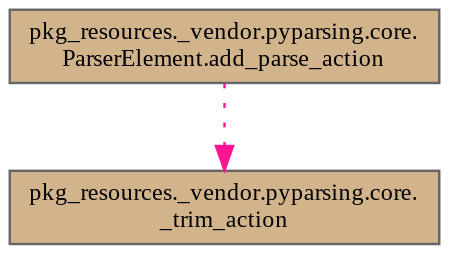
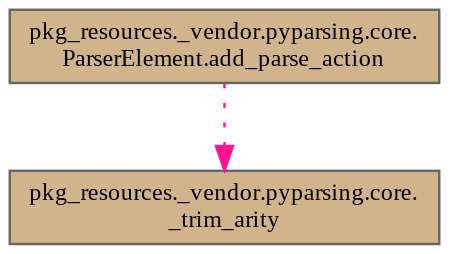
(225, 207) -> (225, 207)
